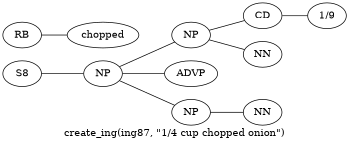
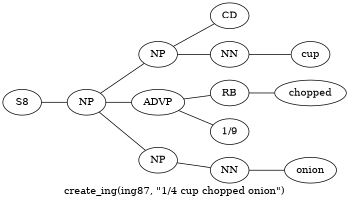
(295, 16) -> (196, 118)
none -> (311, 54)
none -> (197, 97)
none -> (311, 170)
